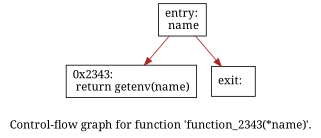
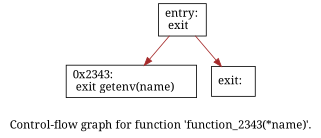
(182, 26) -> (177, 26)
(131, 87) -> (124, 87)
